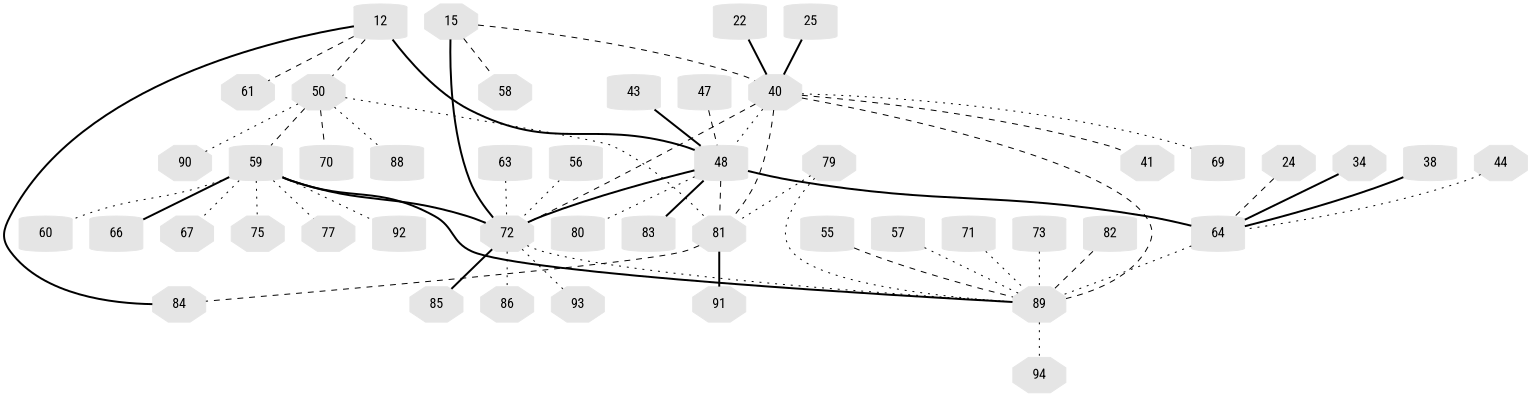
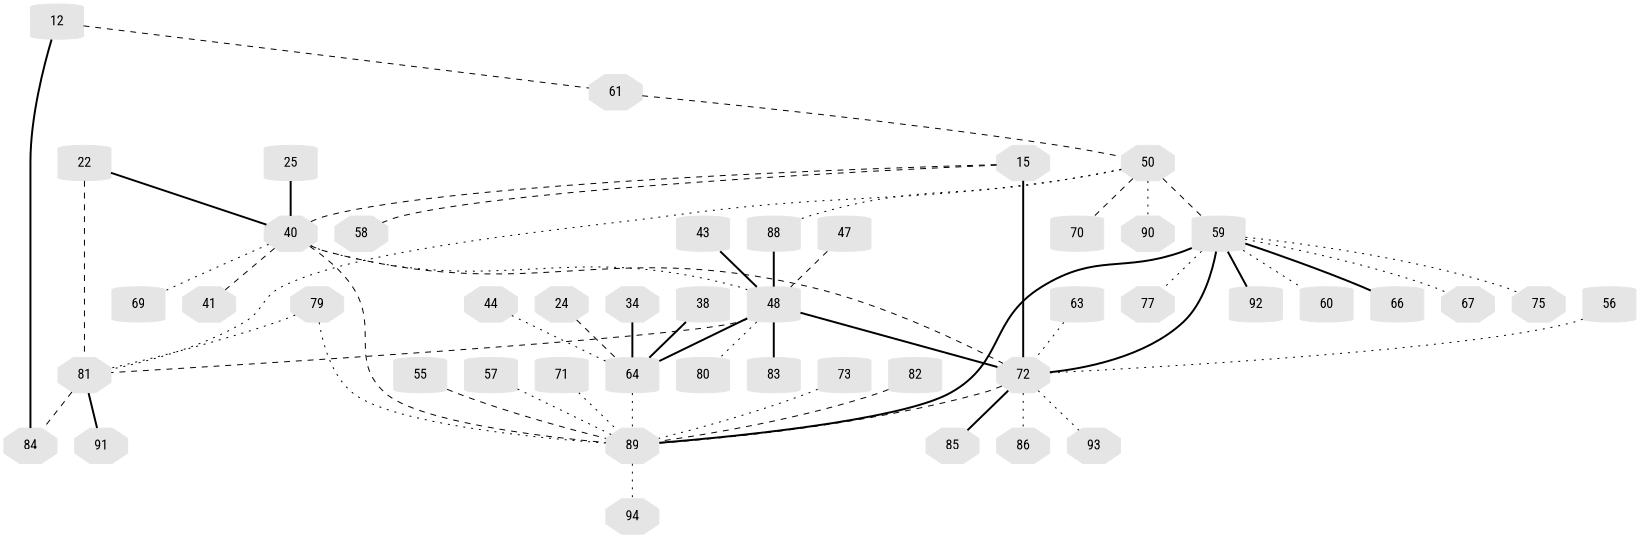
(349, 58) -> (882, 122)
(473, 111) -> (774, 269)
(762, 167) -> (84, 269)
(327, 198) -> (1237, 269)
(671, 273) -> (832, 424)
